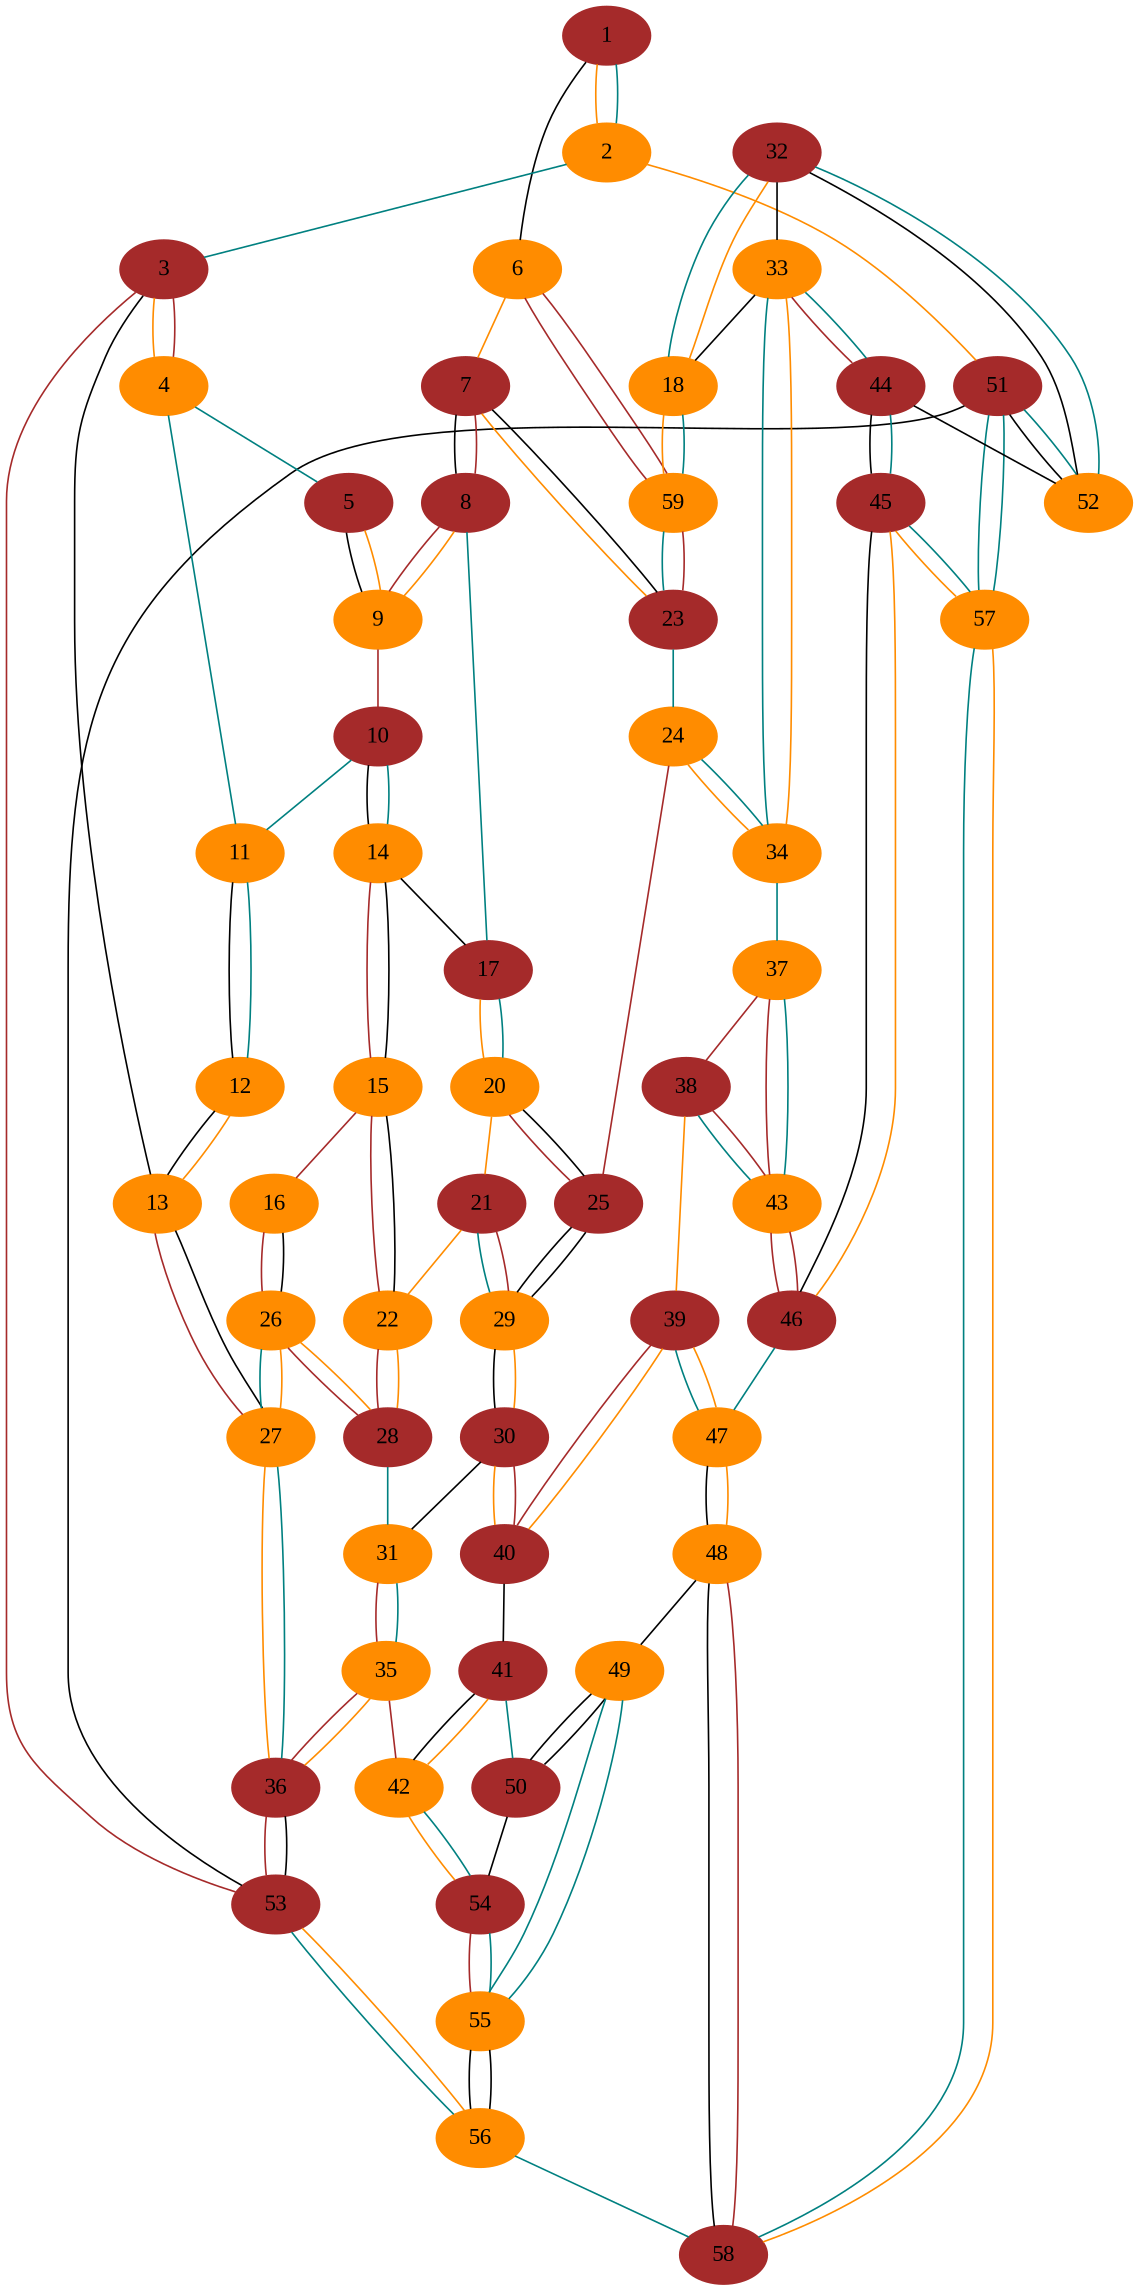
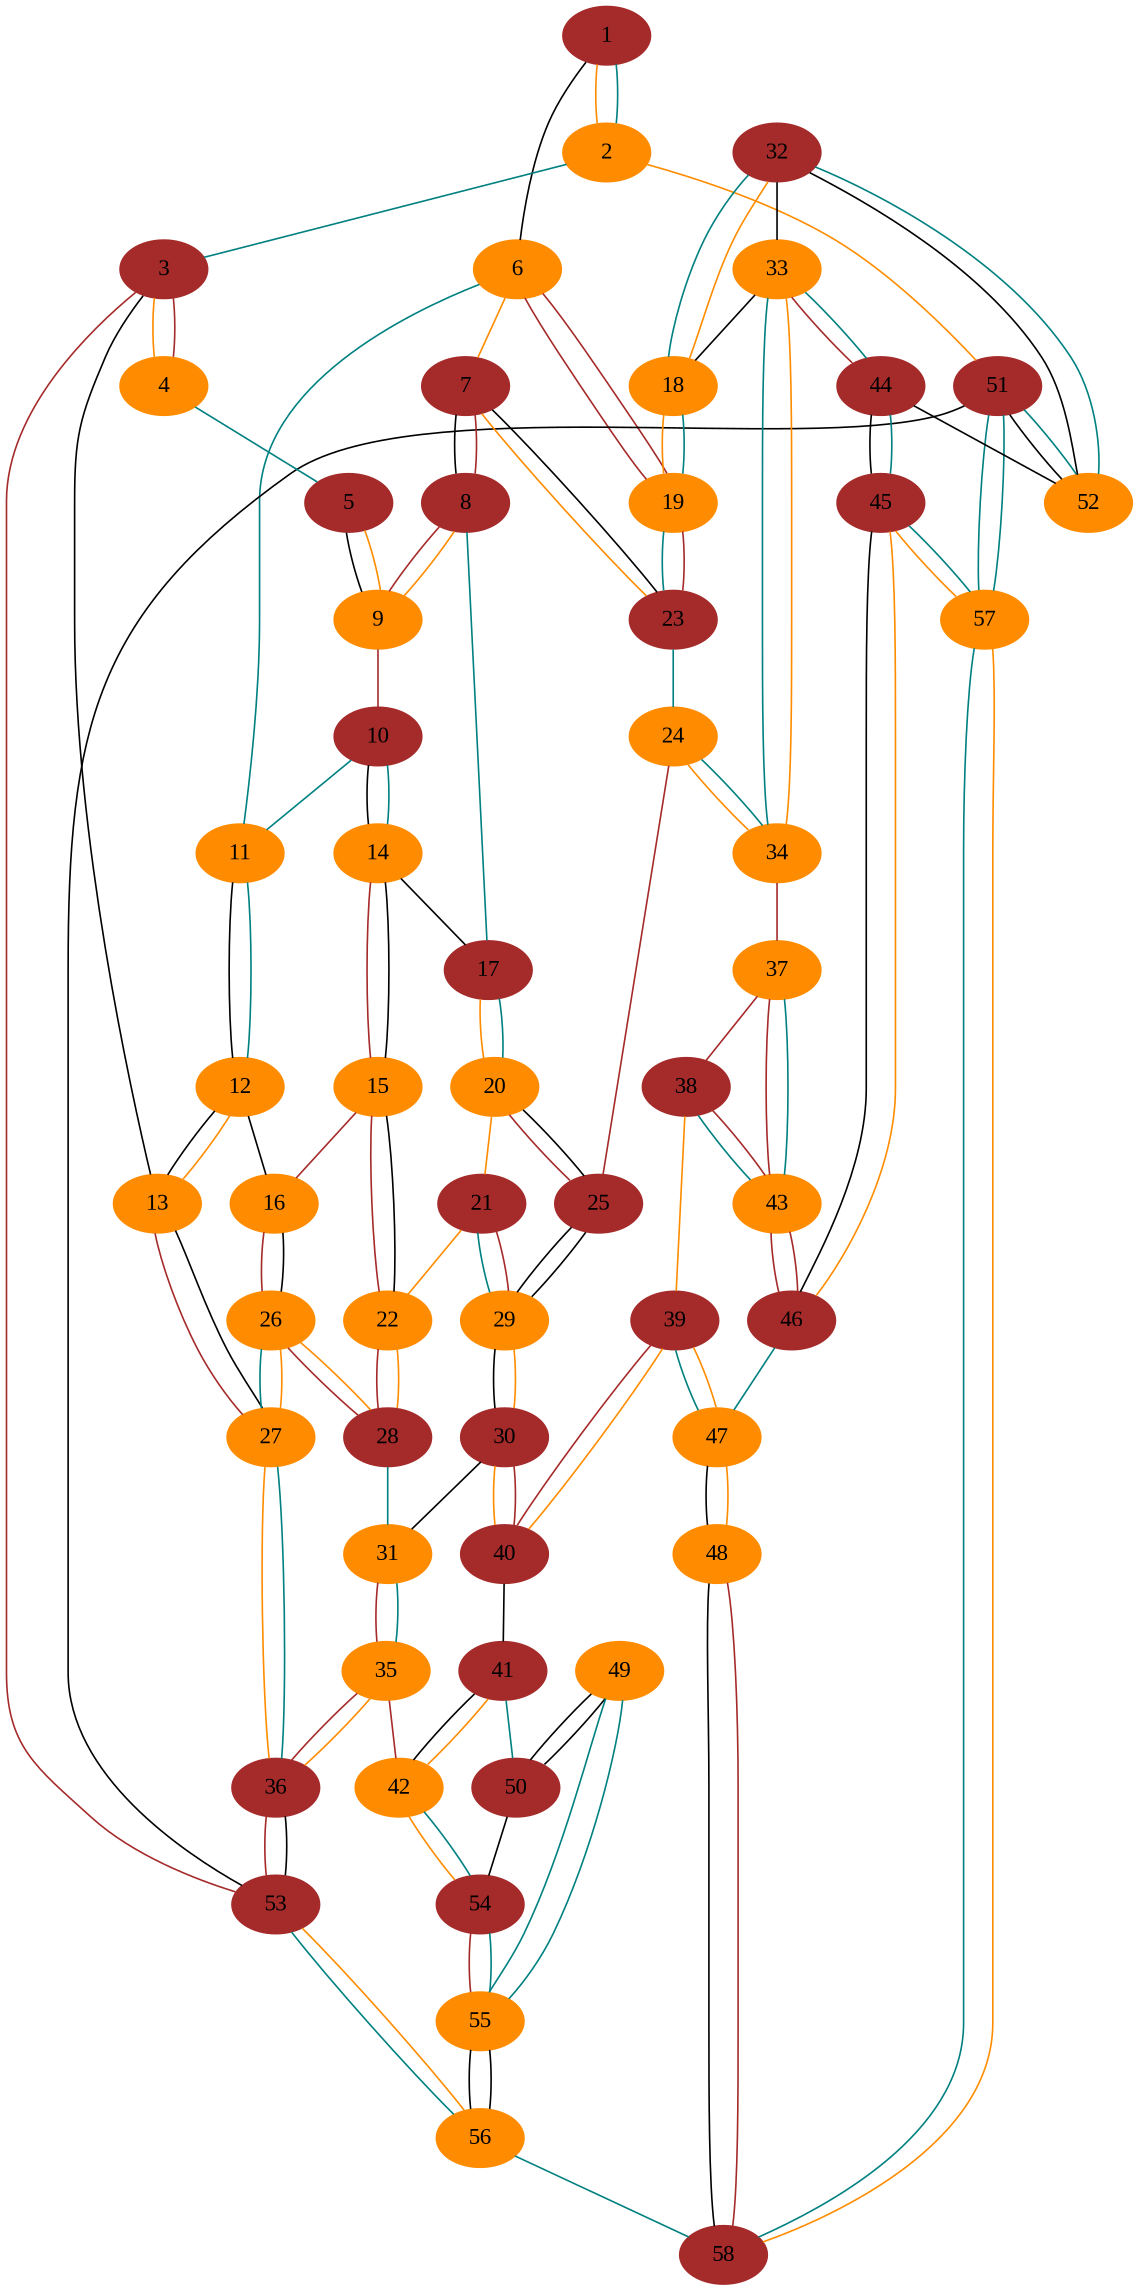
(673, 503) -> (673, 503)
(202, 620) -> (260, 516)
(777, 912) -> (777, 912)
none -> (257, 1145)
(668, 1613) -> none
